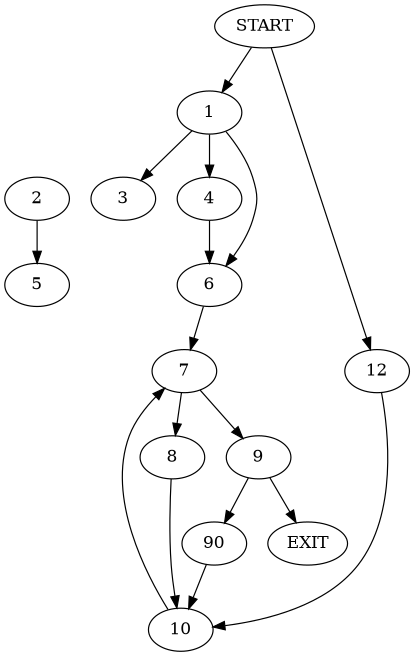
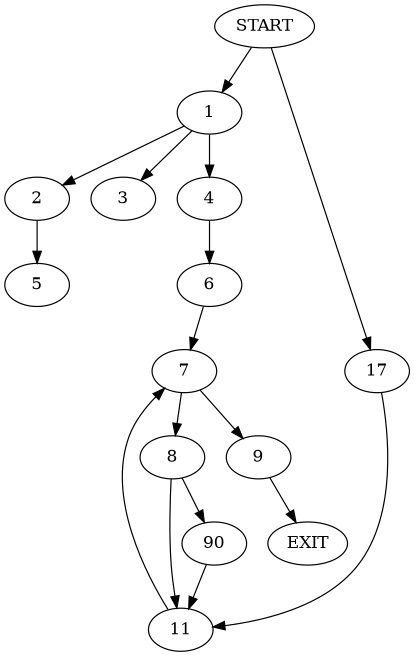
(256, 193) -> (129, 153)
(377, 371) -> (377, 371)
(239, 495) -> (191, 495)
(181, 630) -> (181, 630)
